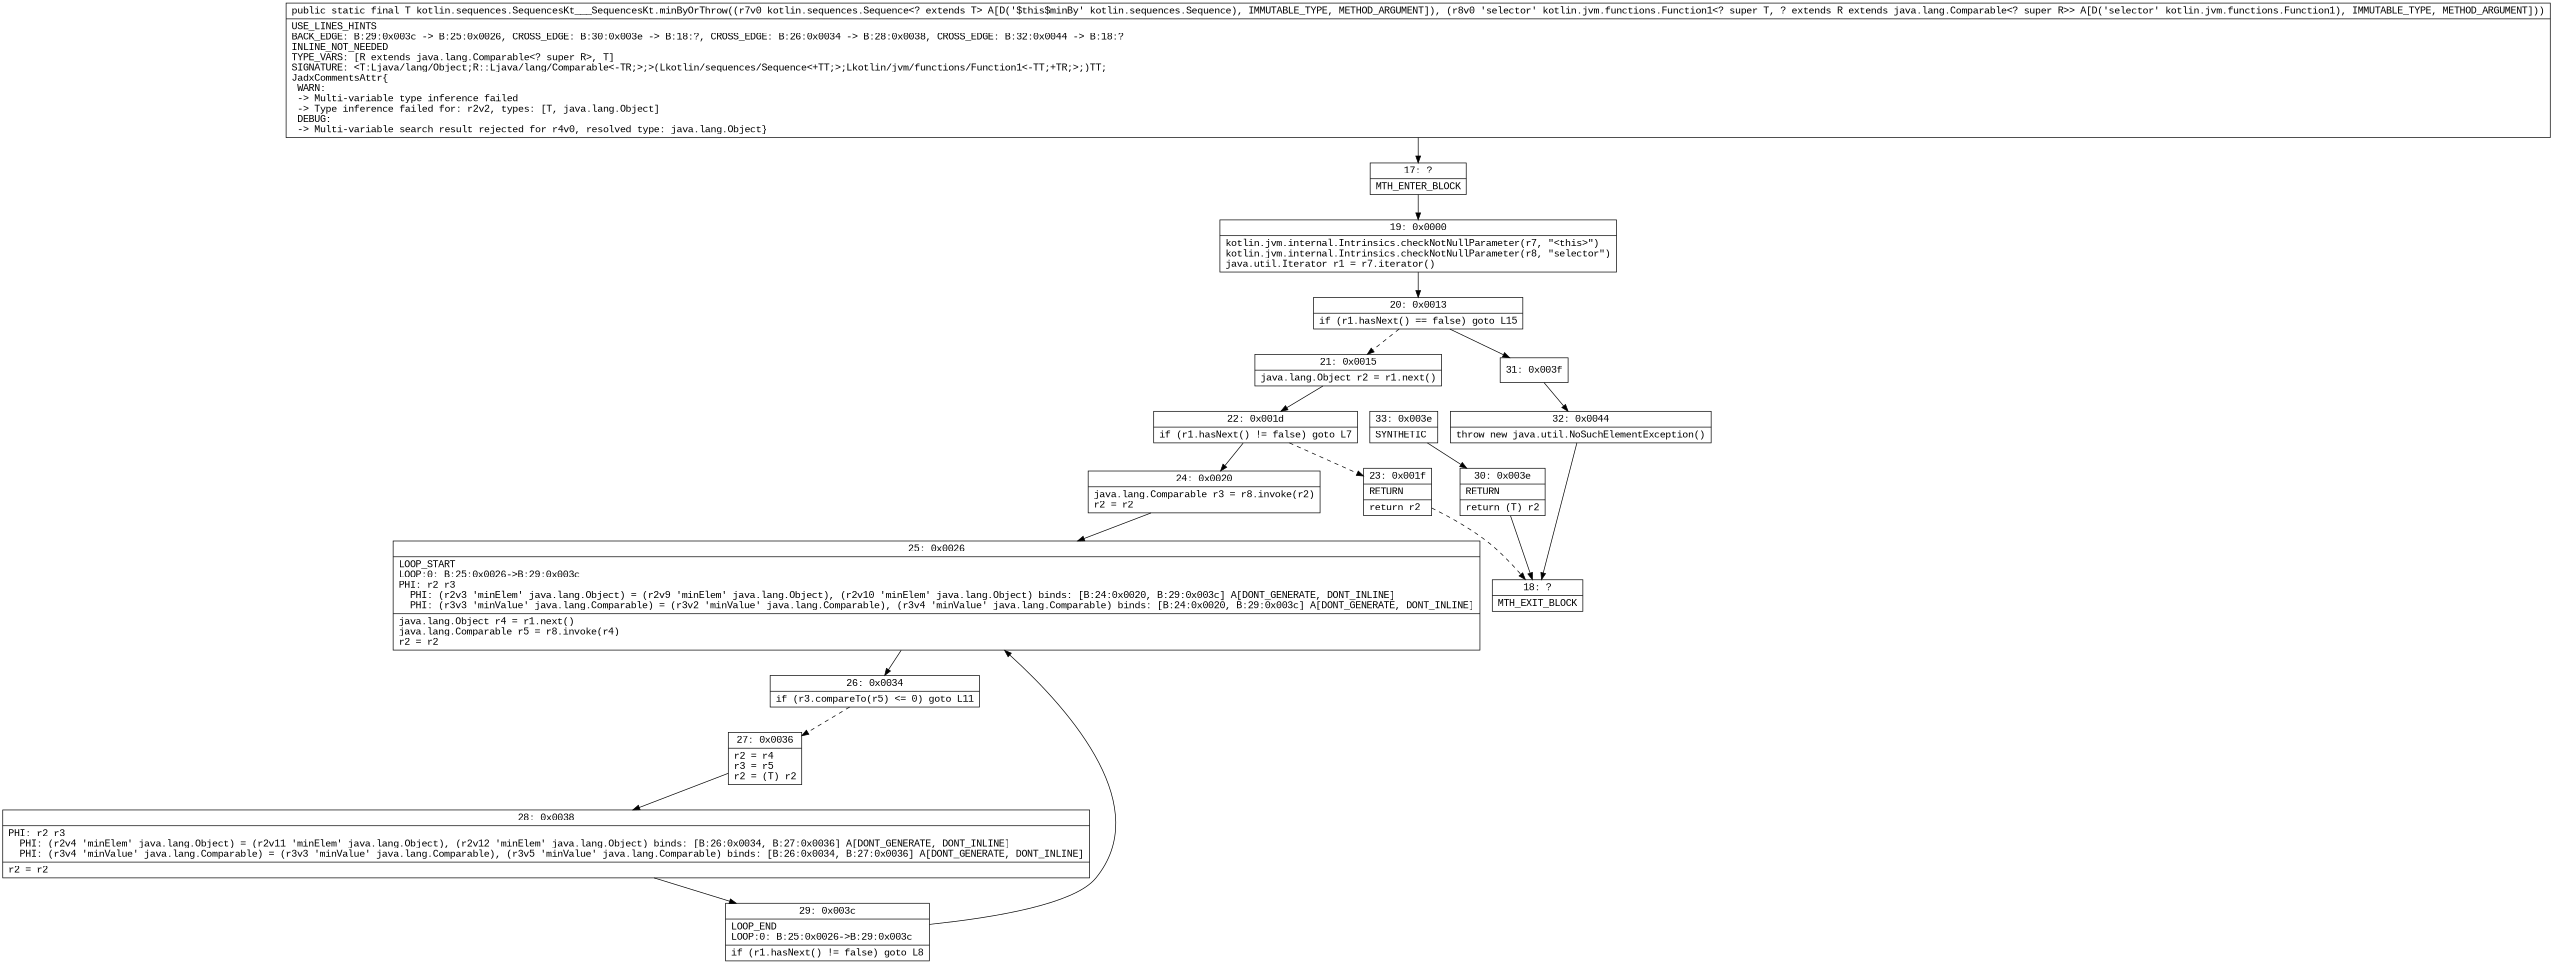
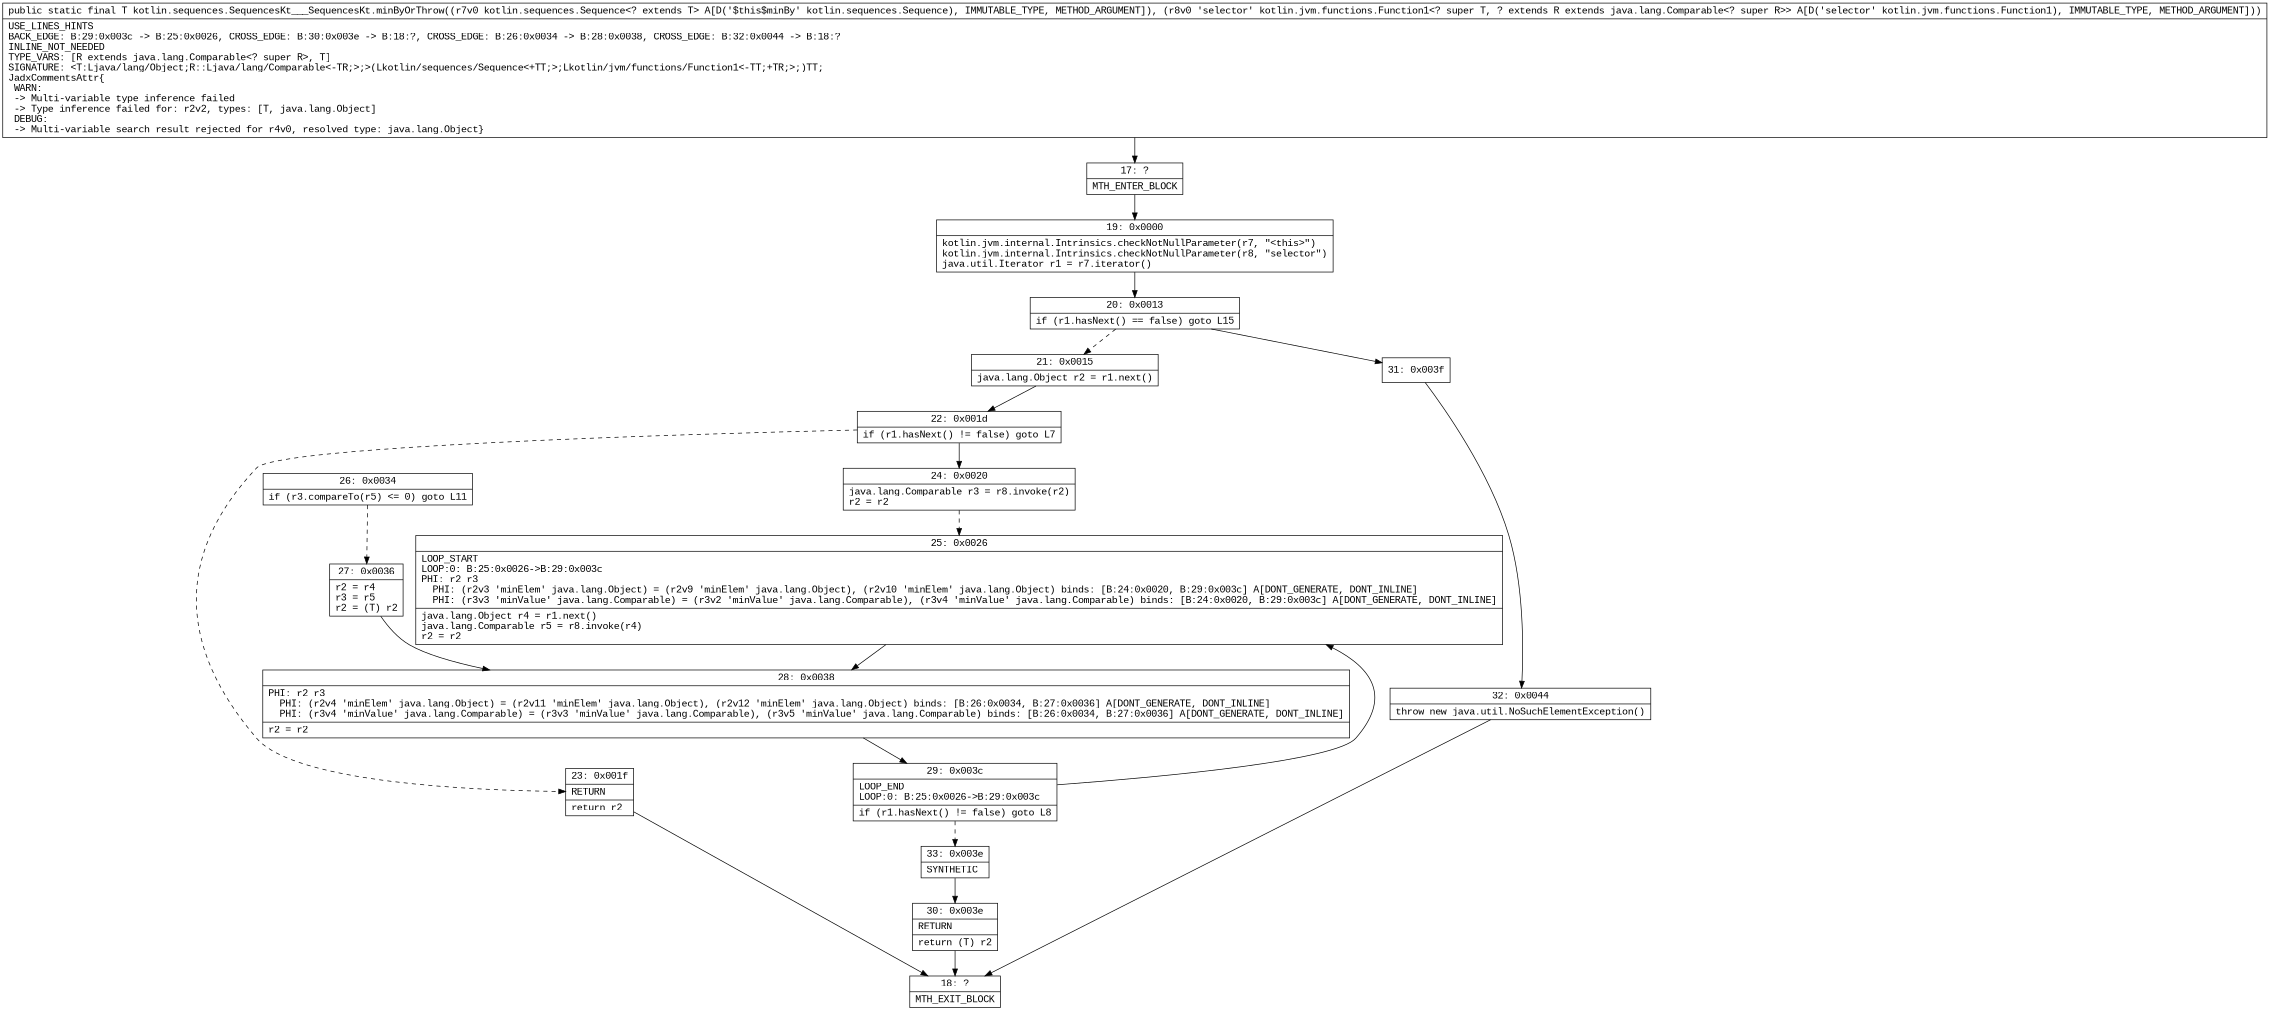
(1117, 526) -> (959, 519)
(1480, 536) -> (778, 892)
(895, 660) -> (872, 655)
none -> (955, 830)
